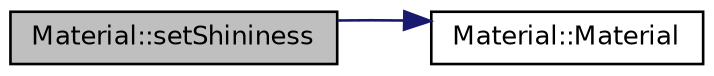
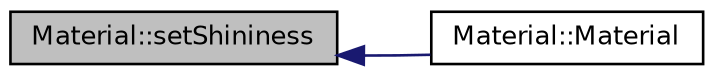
(371, 20) -> (397, 55)
